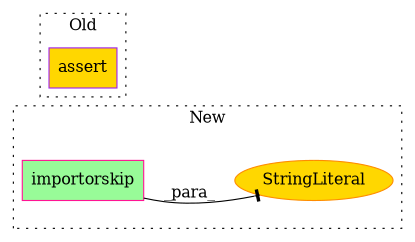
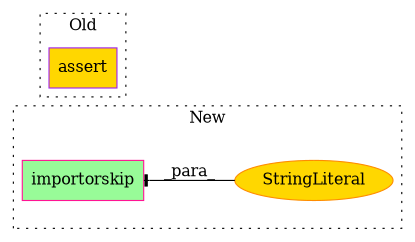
(199, 203) -> (192, 180)
